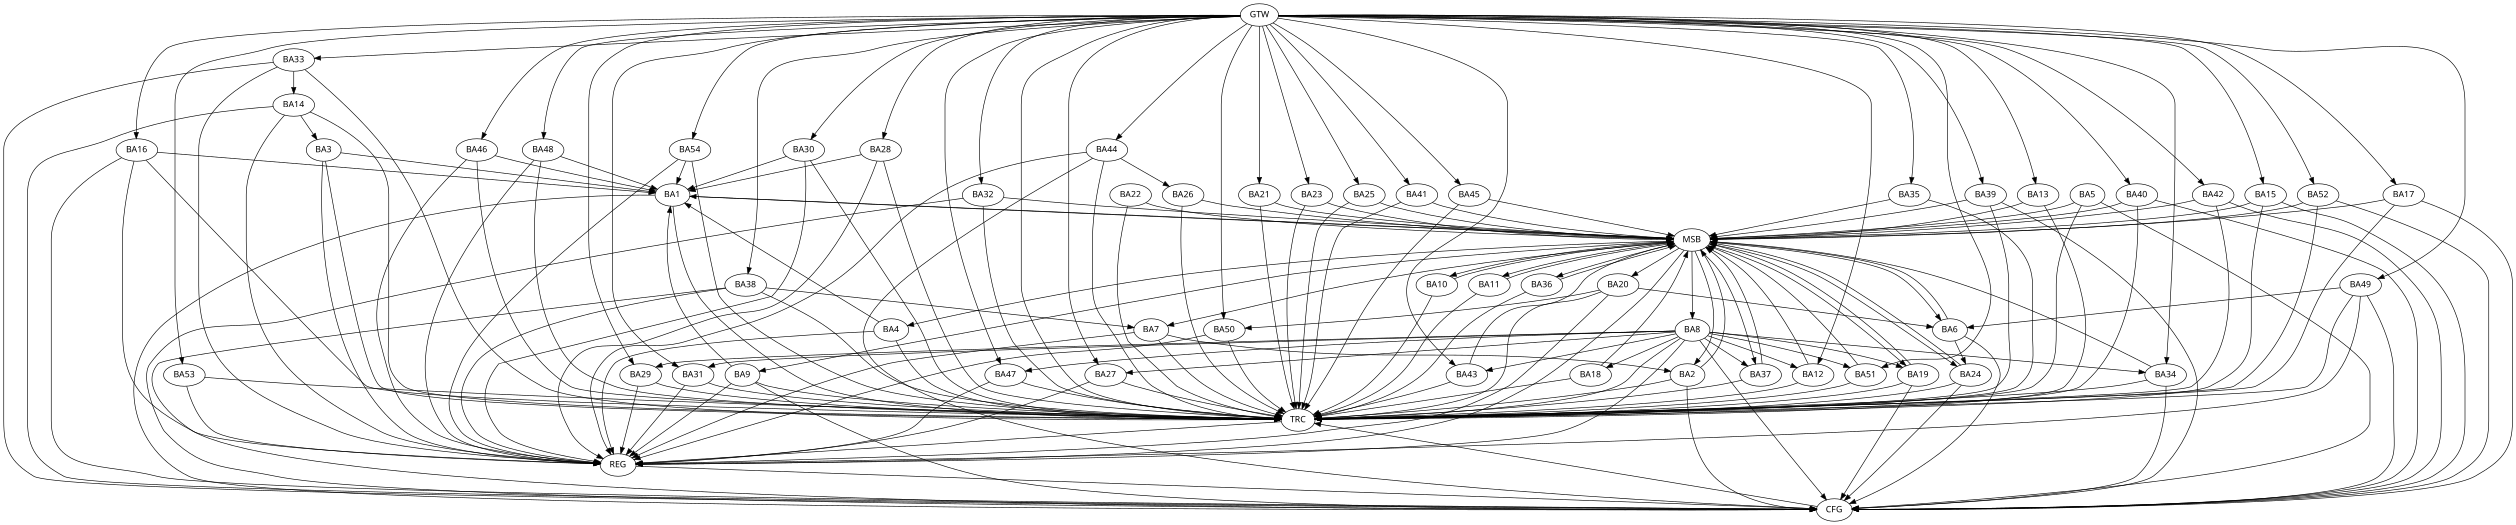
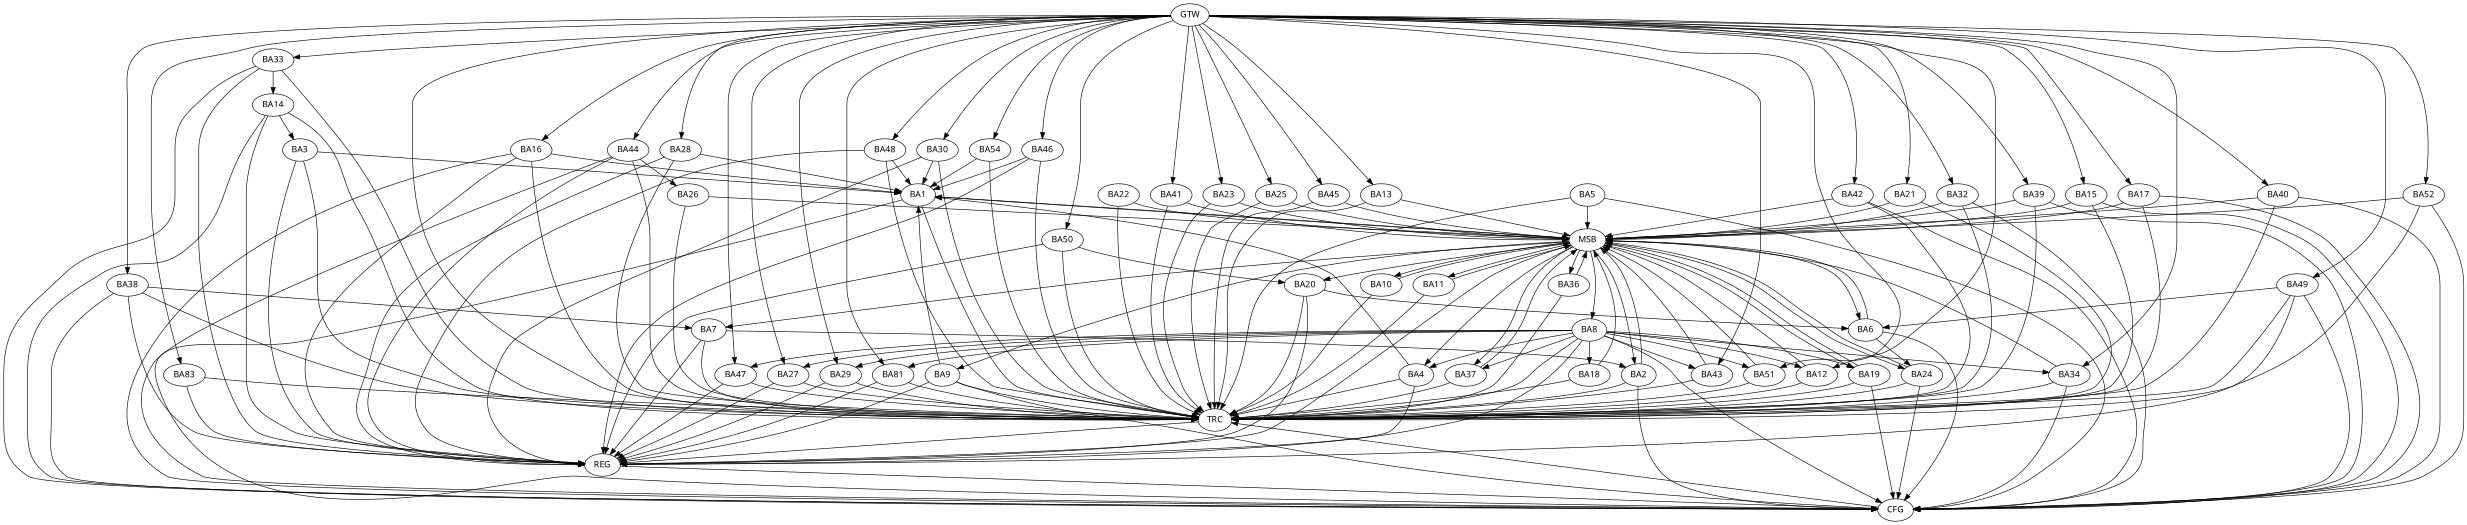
(1909, 195) -> none
(1435, 313) -> (1163, 266)
(486, 327) -> none
none -> (1514, 344)
(184, 375) -> (184, 375)
(693, 375) -> (893, 375)
